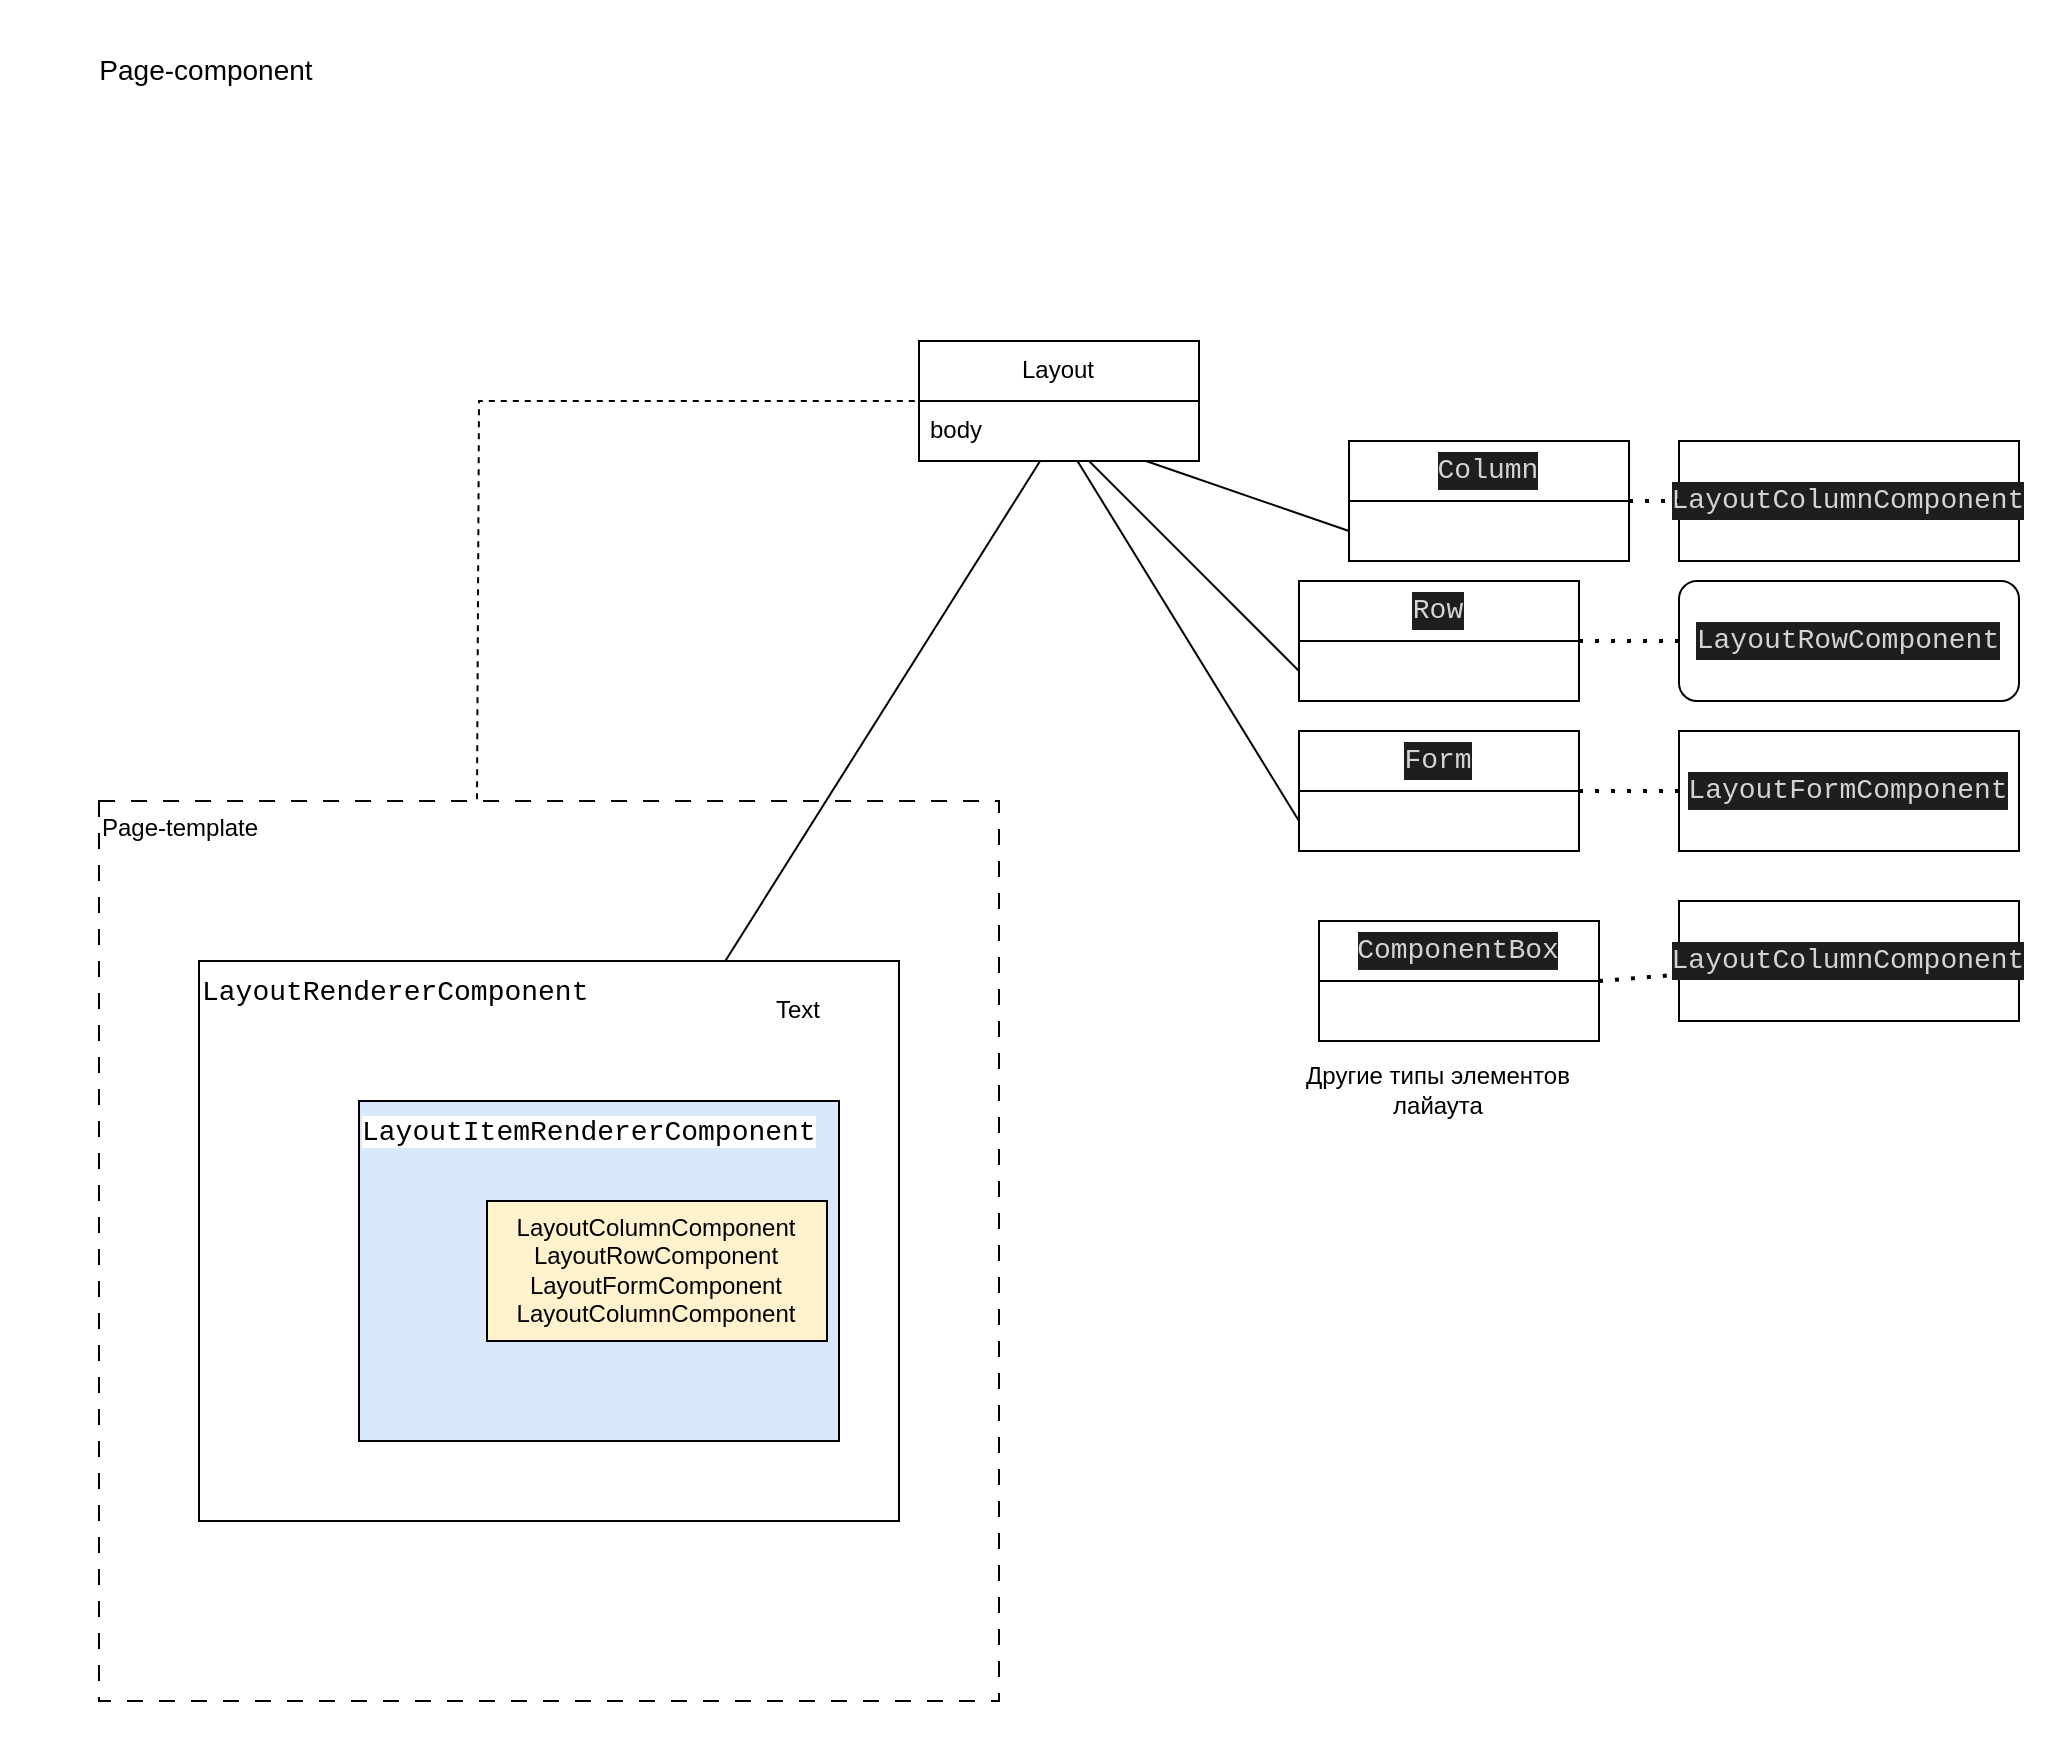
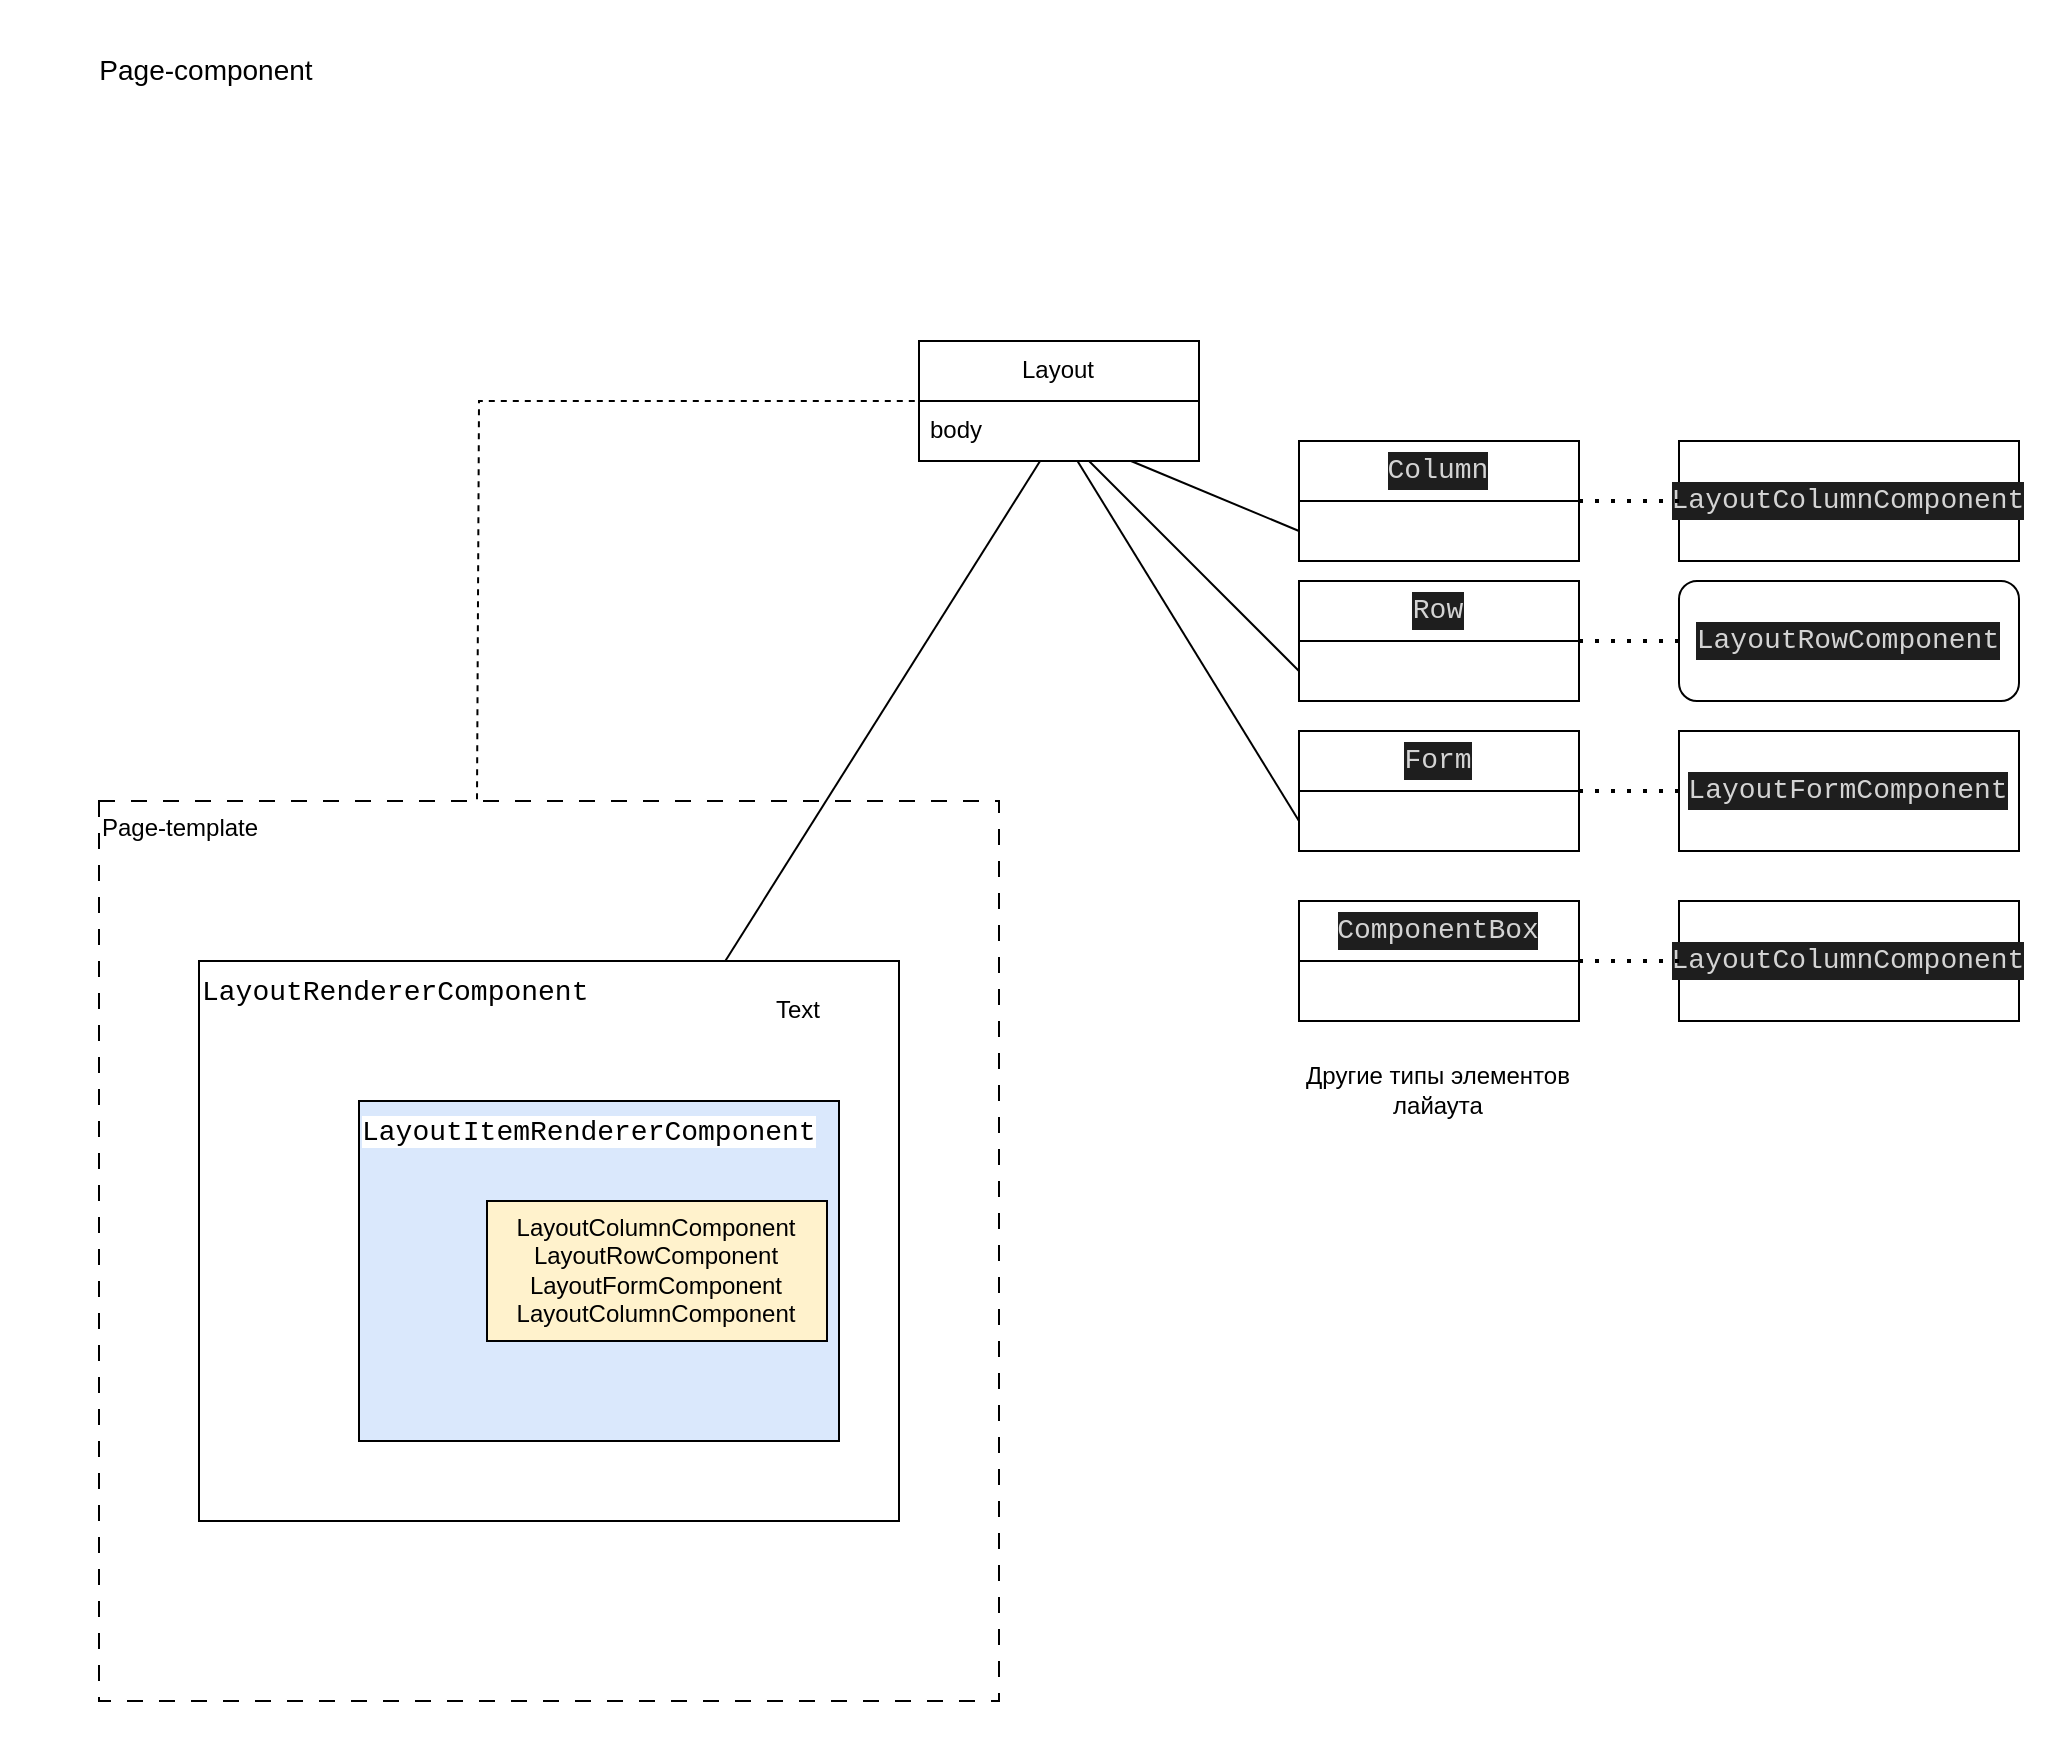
(1489, 501) -> (1439, 501)
(1459, 981) -> (1439, 961)
